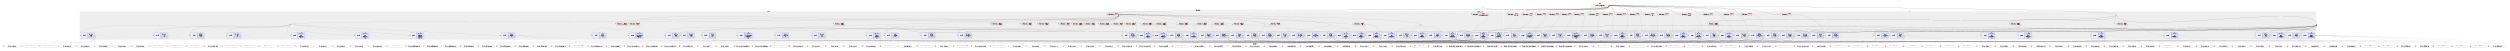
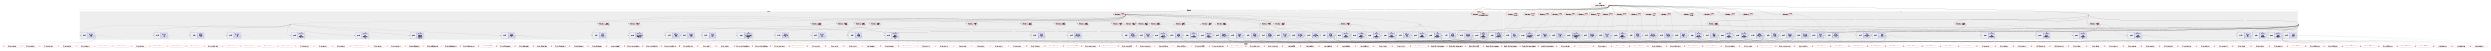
(1401, 46) -> none
